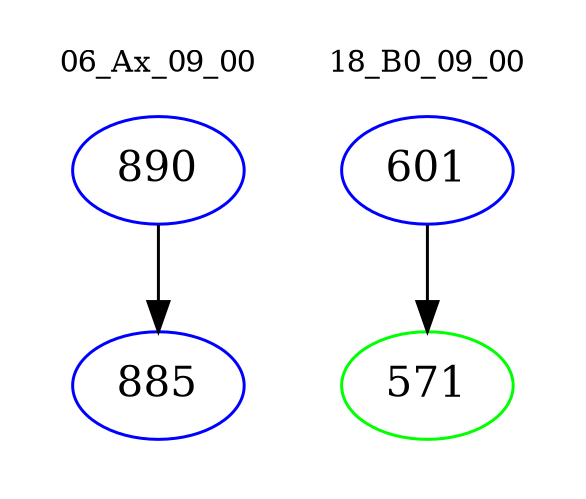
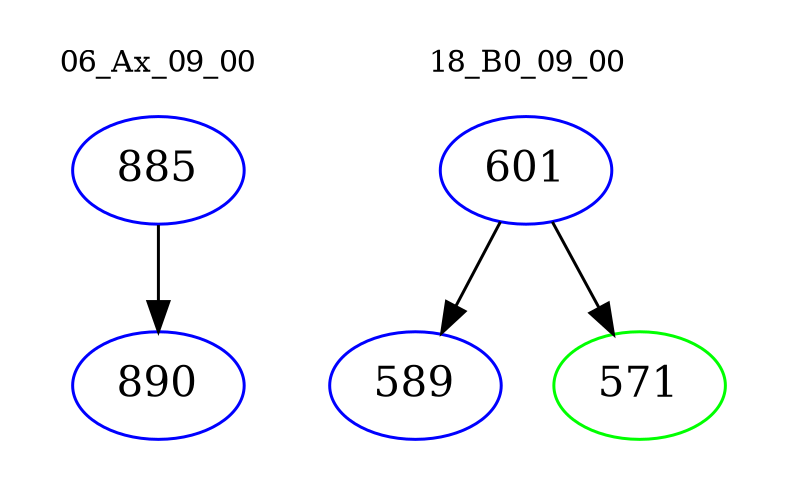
(158, 263) -> (158, 263)
none -> (415, 386)
